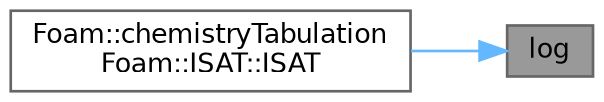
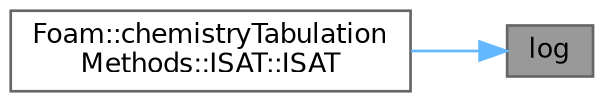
(211, 51) -> (211, 51)
